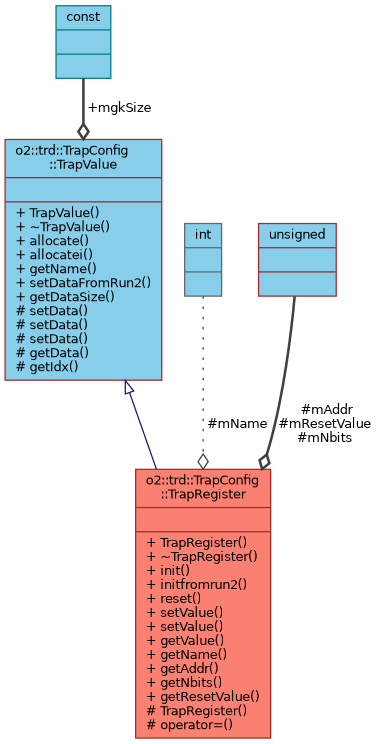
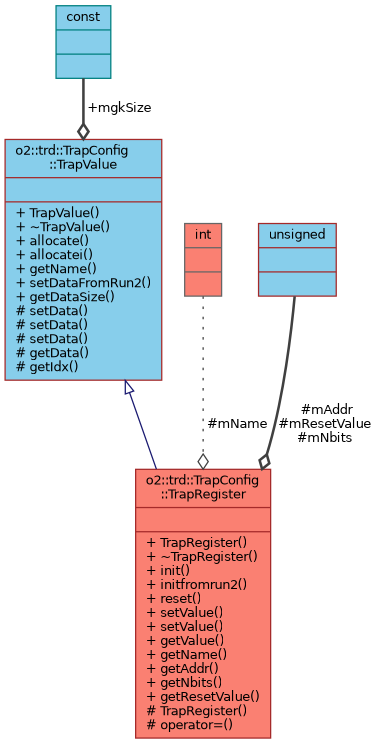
(203, 260) -> (203, 260)
